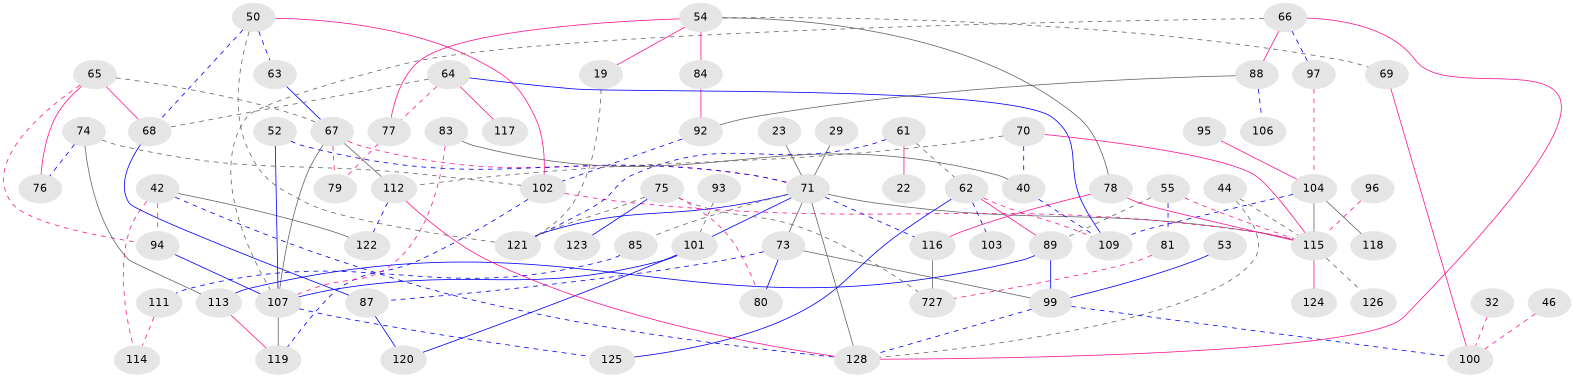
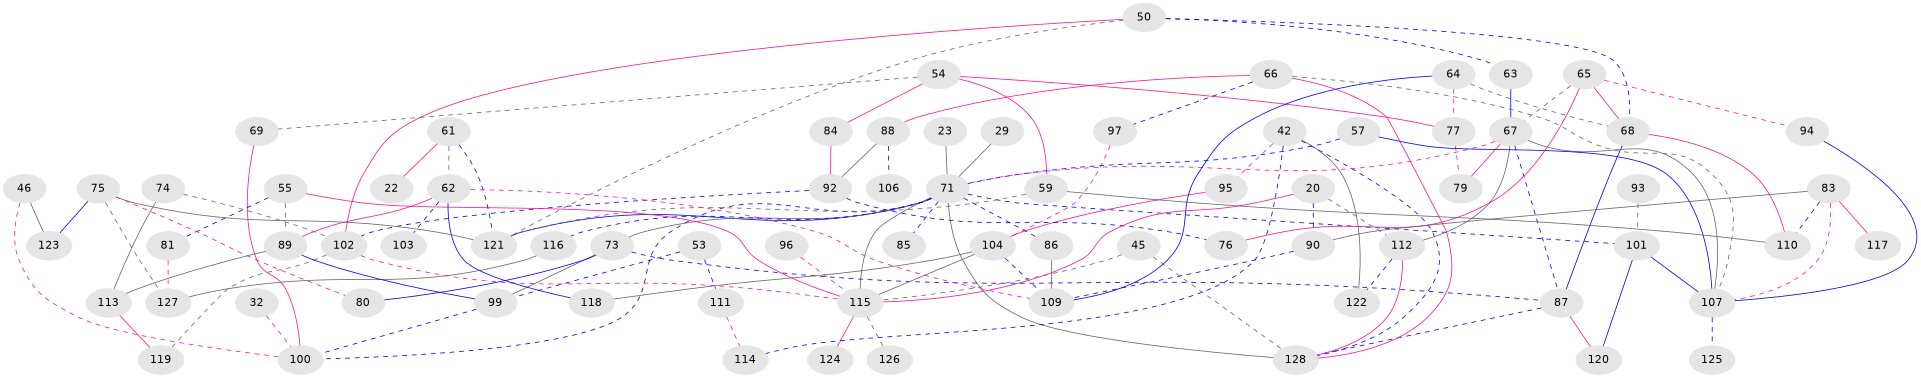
(601, 75) -> (1046, 189)
(477, 103) -> (1853, 217)
(275, 132) -> (1359, 132)
(1024, 132) -> (1313, 189)
(62, 160) -> (1026, 223)
(334, 160) -> (1486, 160)
(1024, 189) -> (1313, 246)
(1111, 189) -> none
(1225, 189) -> (1139, 246)
none -> (1534, 210)
(158, 212) -> (1255, 160)
(593, 216) -> (303, 221)
none -> (37, 217)
(699, 219) -> (930, 213)
(1239, 219) -> (584, 210)
(744, 221) -> (1291, 222)
none -> (1052, 246)
none -> (1788, 246)
(421, 259) -> (242, 281)
(124, 271) -> (1075, 320)
(409, 275) -> (710, 274)
none -> (646, 275)
(655, 277) -> (195, 270)
(1140, 279) -> (598, 274)
(932, 303) -> (168, 303)
(807, 308) -> (487, 274)
(954, 331) -> (1429, 331)
(278, 332) -> none
(385, 332) -> (1580, 332)
